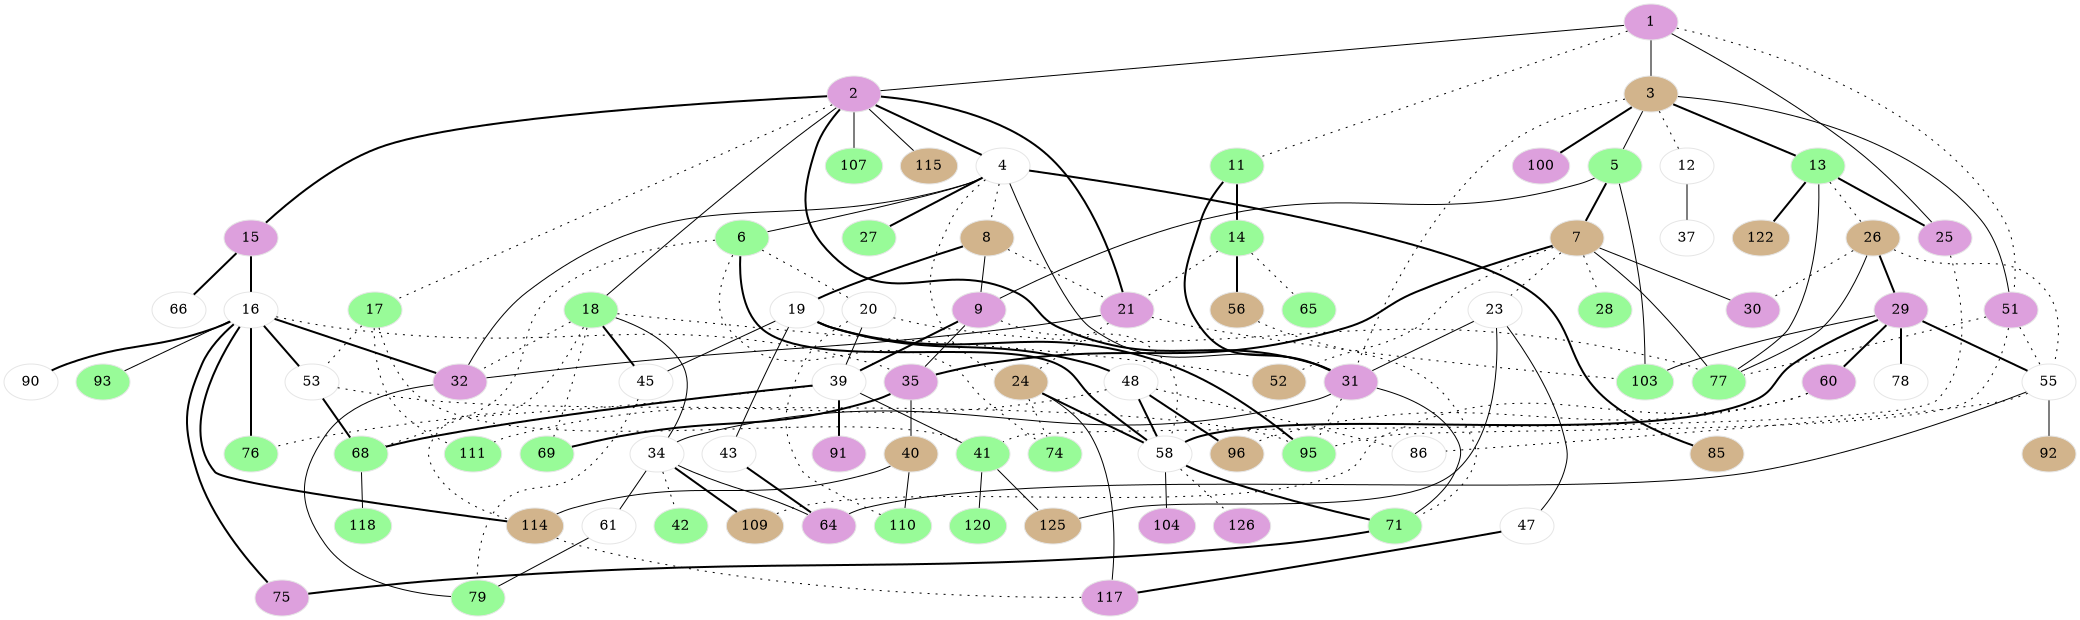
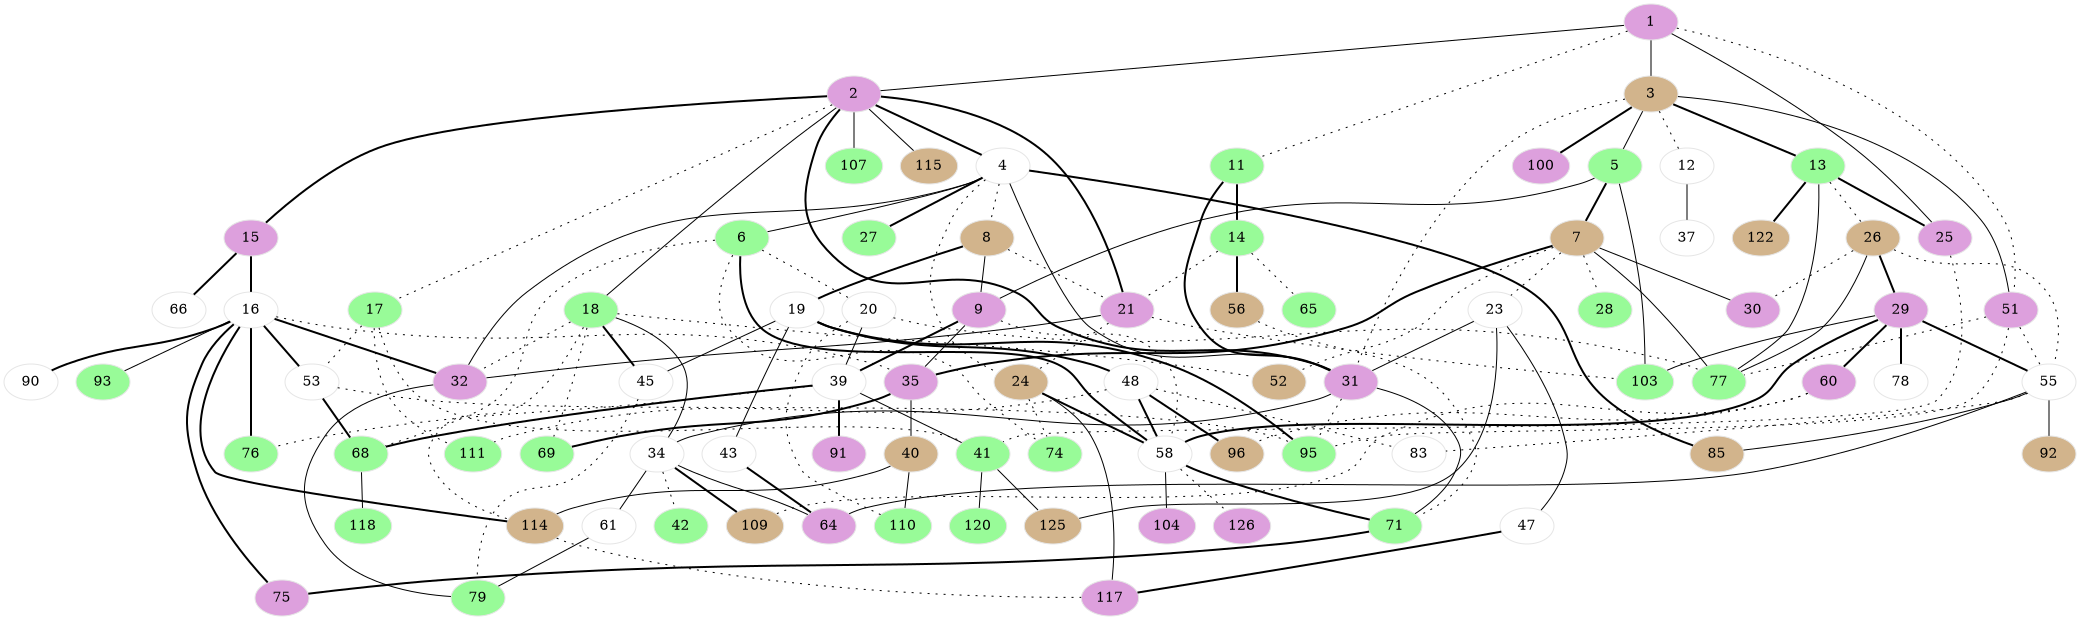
none -> (1887, 428)
(1419, 454) -> (1419, 454)
